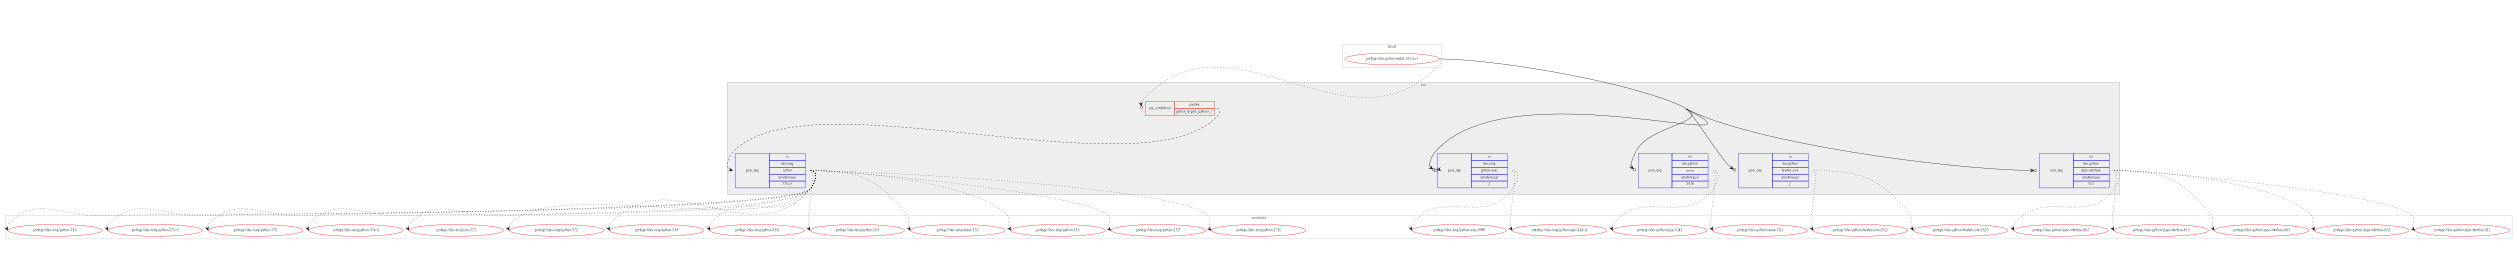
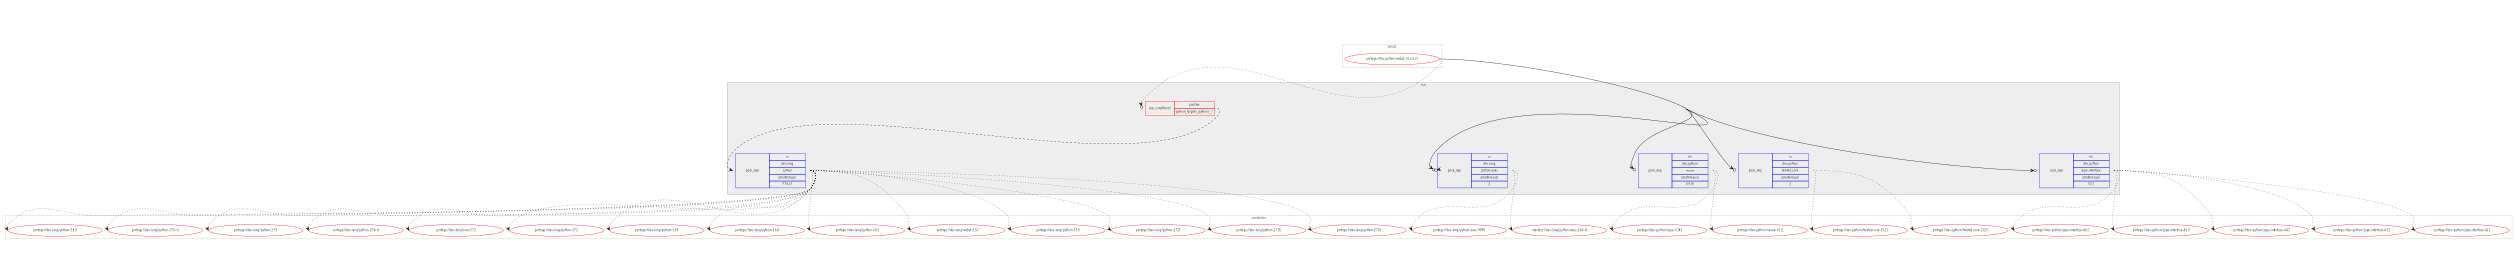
none -> (1359, 230)
(1760, 230) -> (1760, 230)
